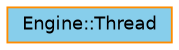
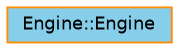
(90, 25) -> (90, 25)
